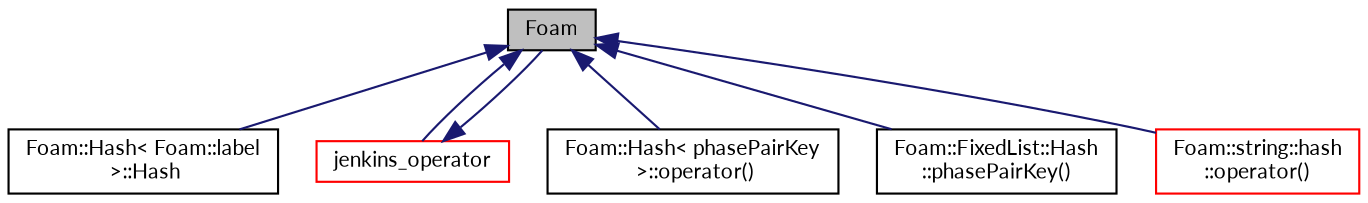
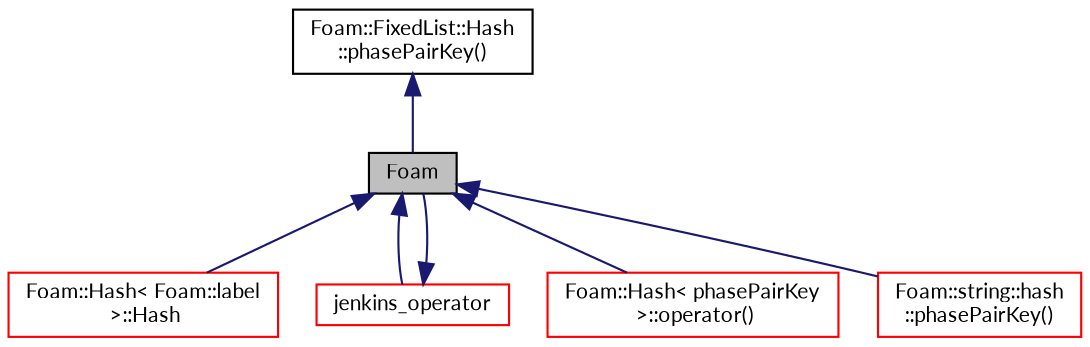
(754, 90) -> (413, 124)
(143, 161) -> (143, 305)
(693, 161) -> (693, 305)
(1258, 161) -> (980, 305)
